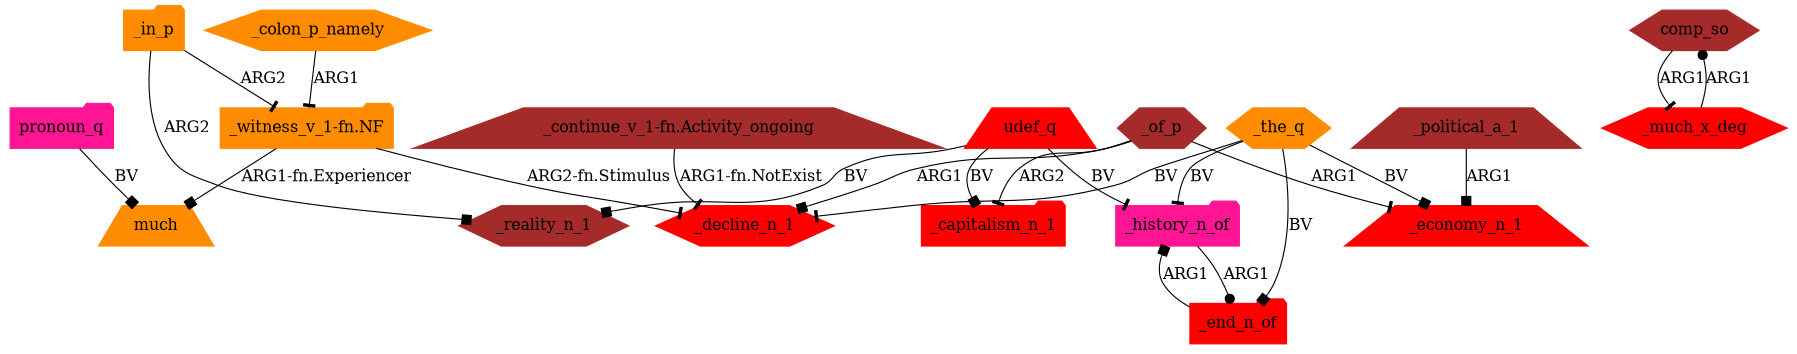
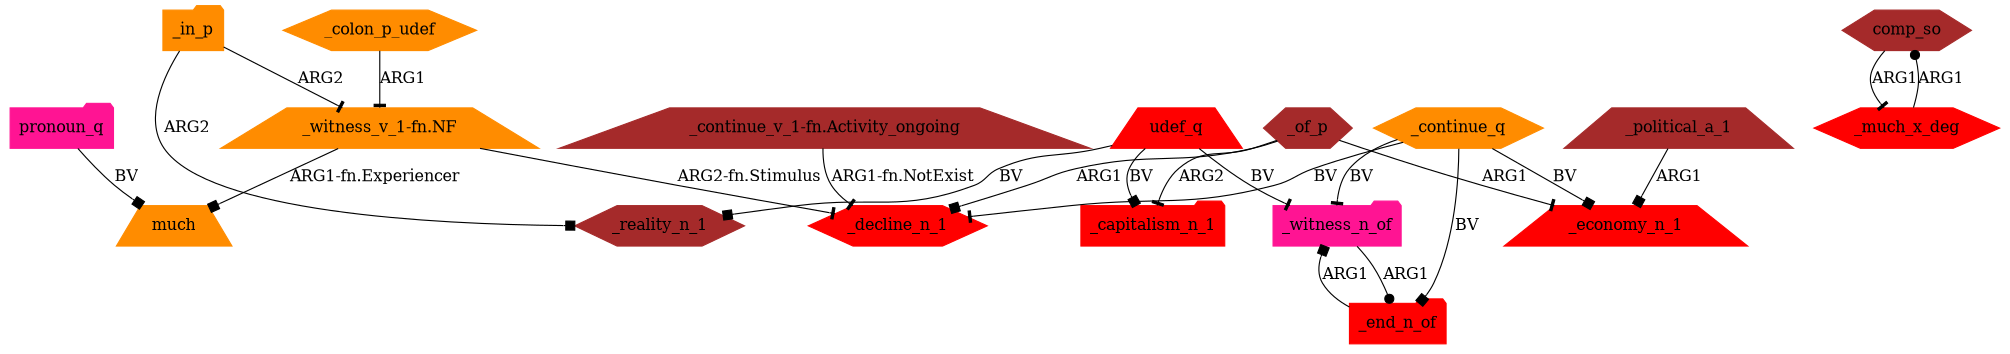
(318, 30) -> (380, 30)
(307, 128) -> (380, 128)
(1279, 128) -> (1458, 128)
(1178, 226) -> (1337, 226)
